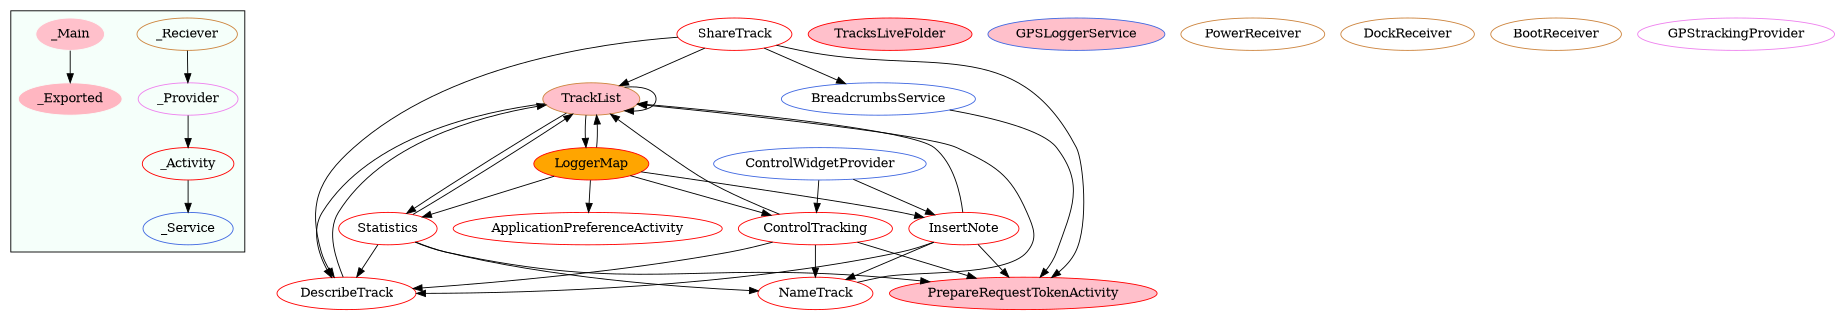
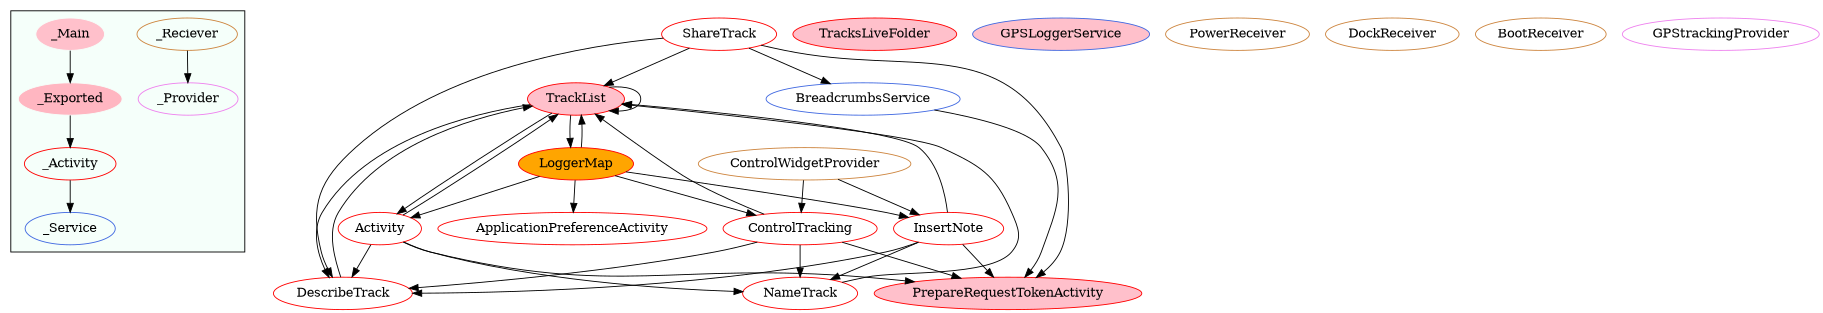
(591, 99) -> (576, 99)
(188, 127) -> (70, 127)
(820, 164) -> (805, 164)
(388, 229) -> (380, 229)
